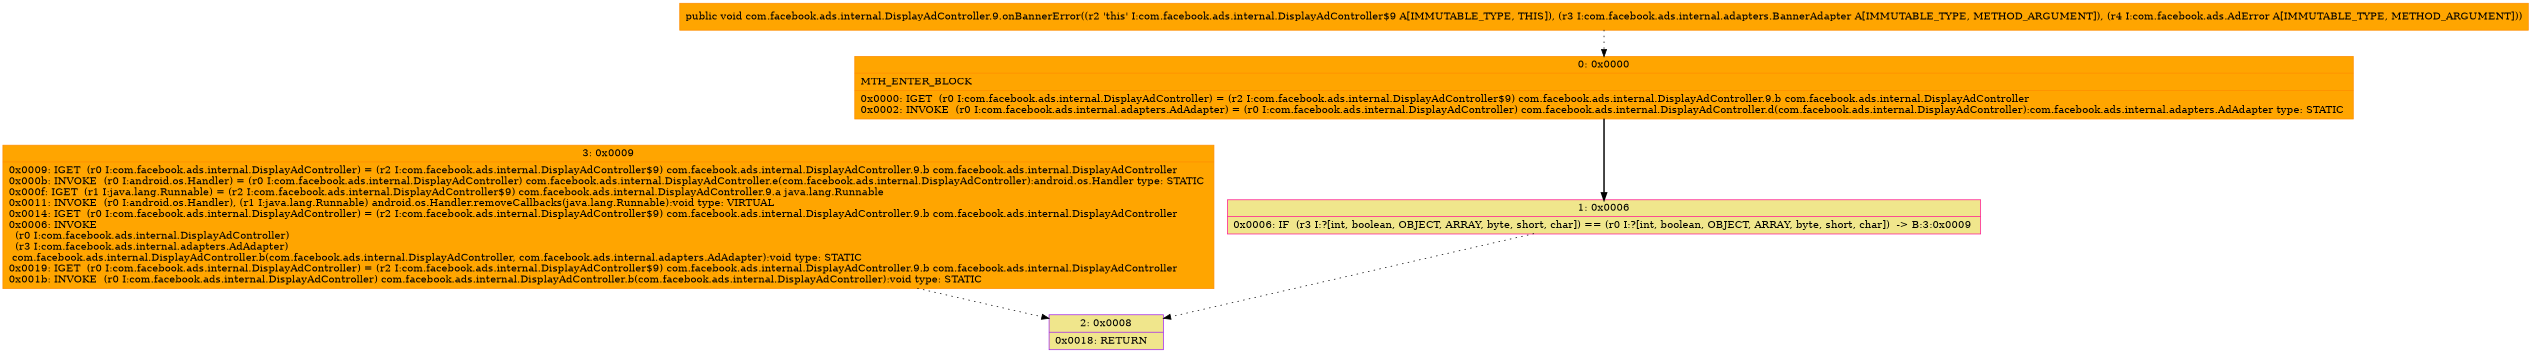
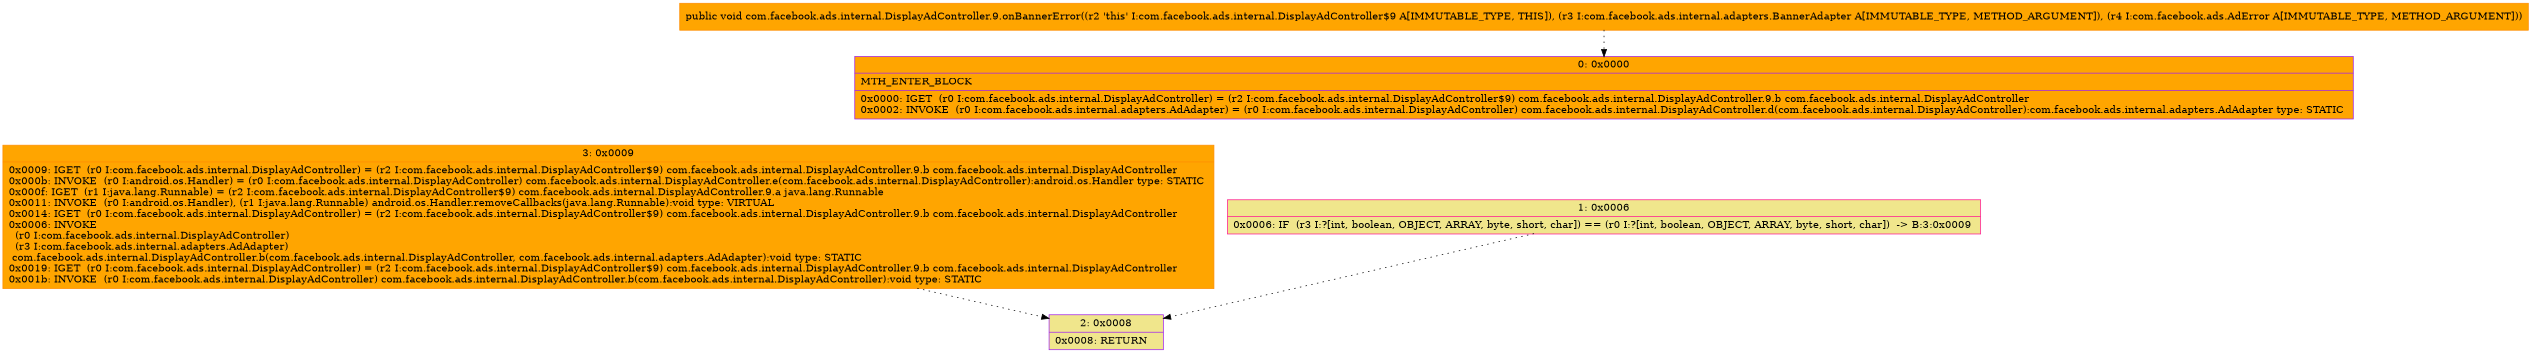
(1604, 88) -> (1604, 88)
(1604, 156) -> none
(1106, 341) -> (1106, 341)
